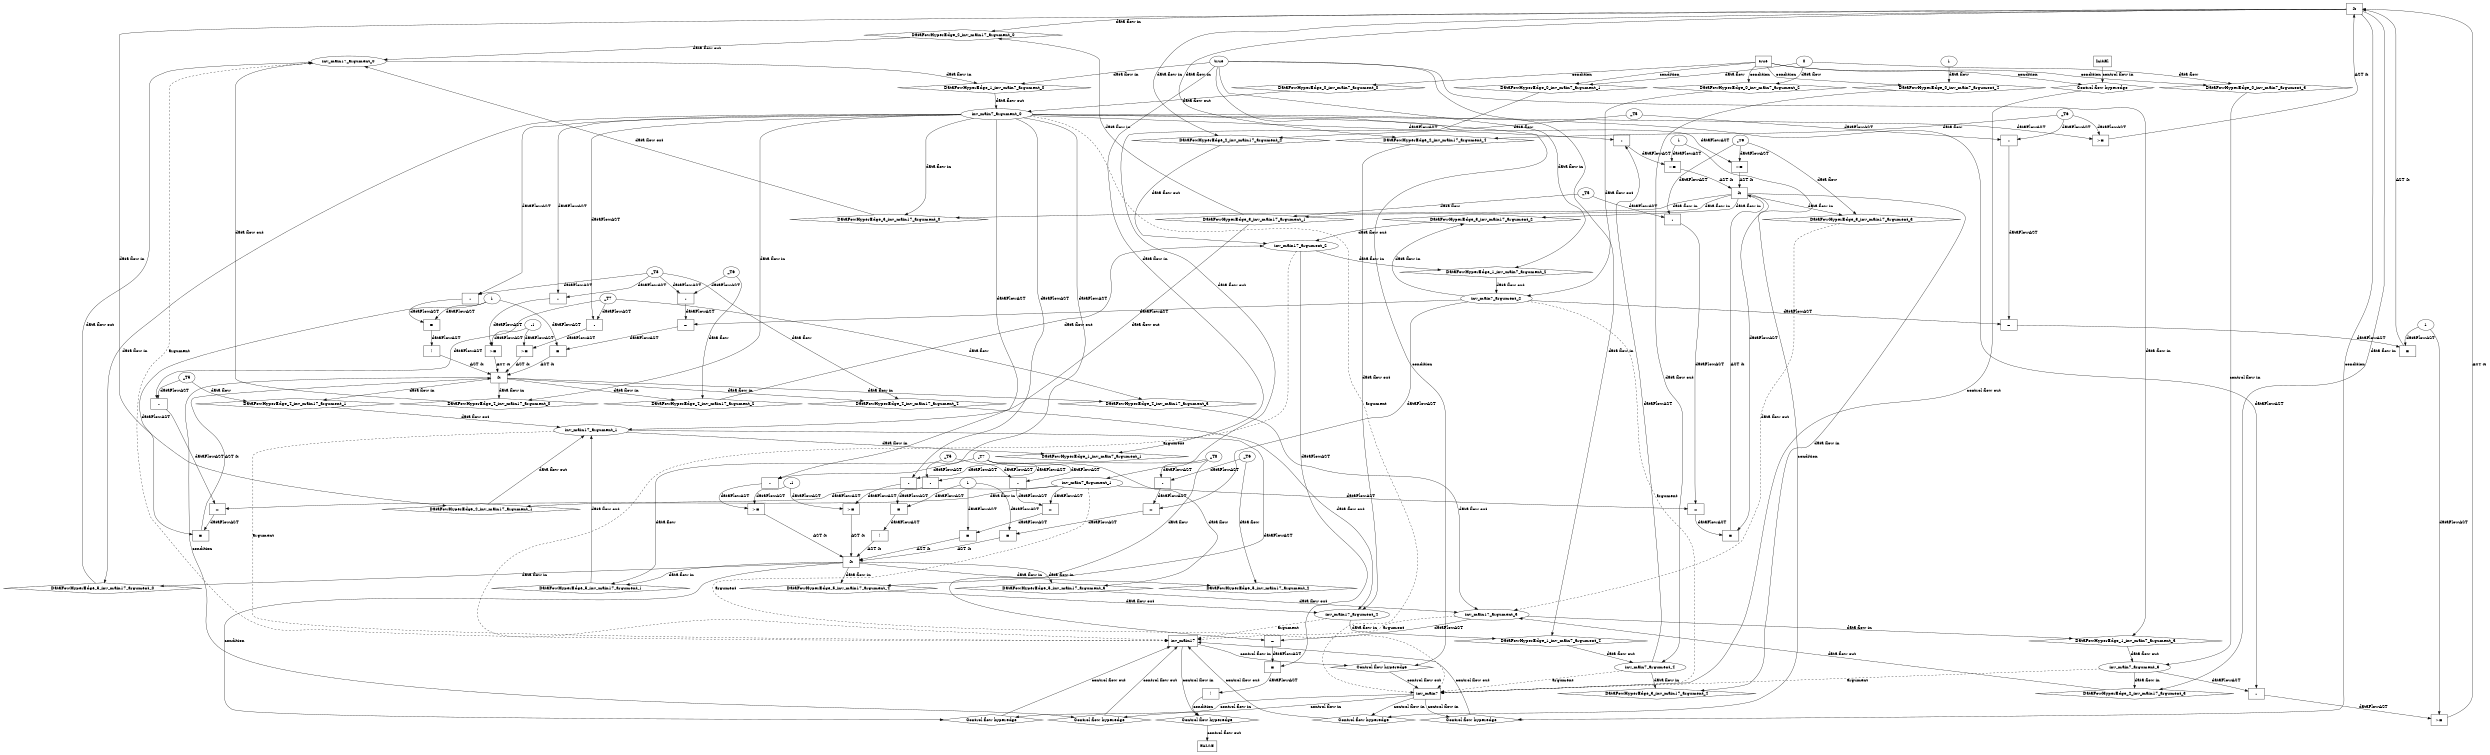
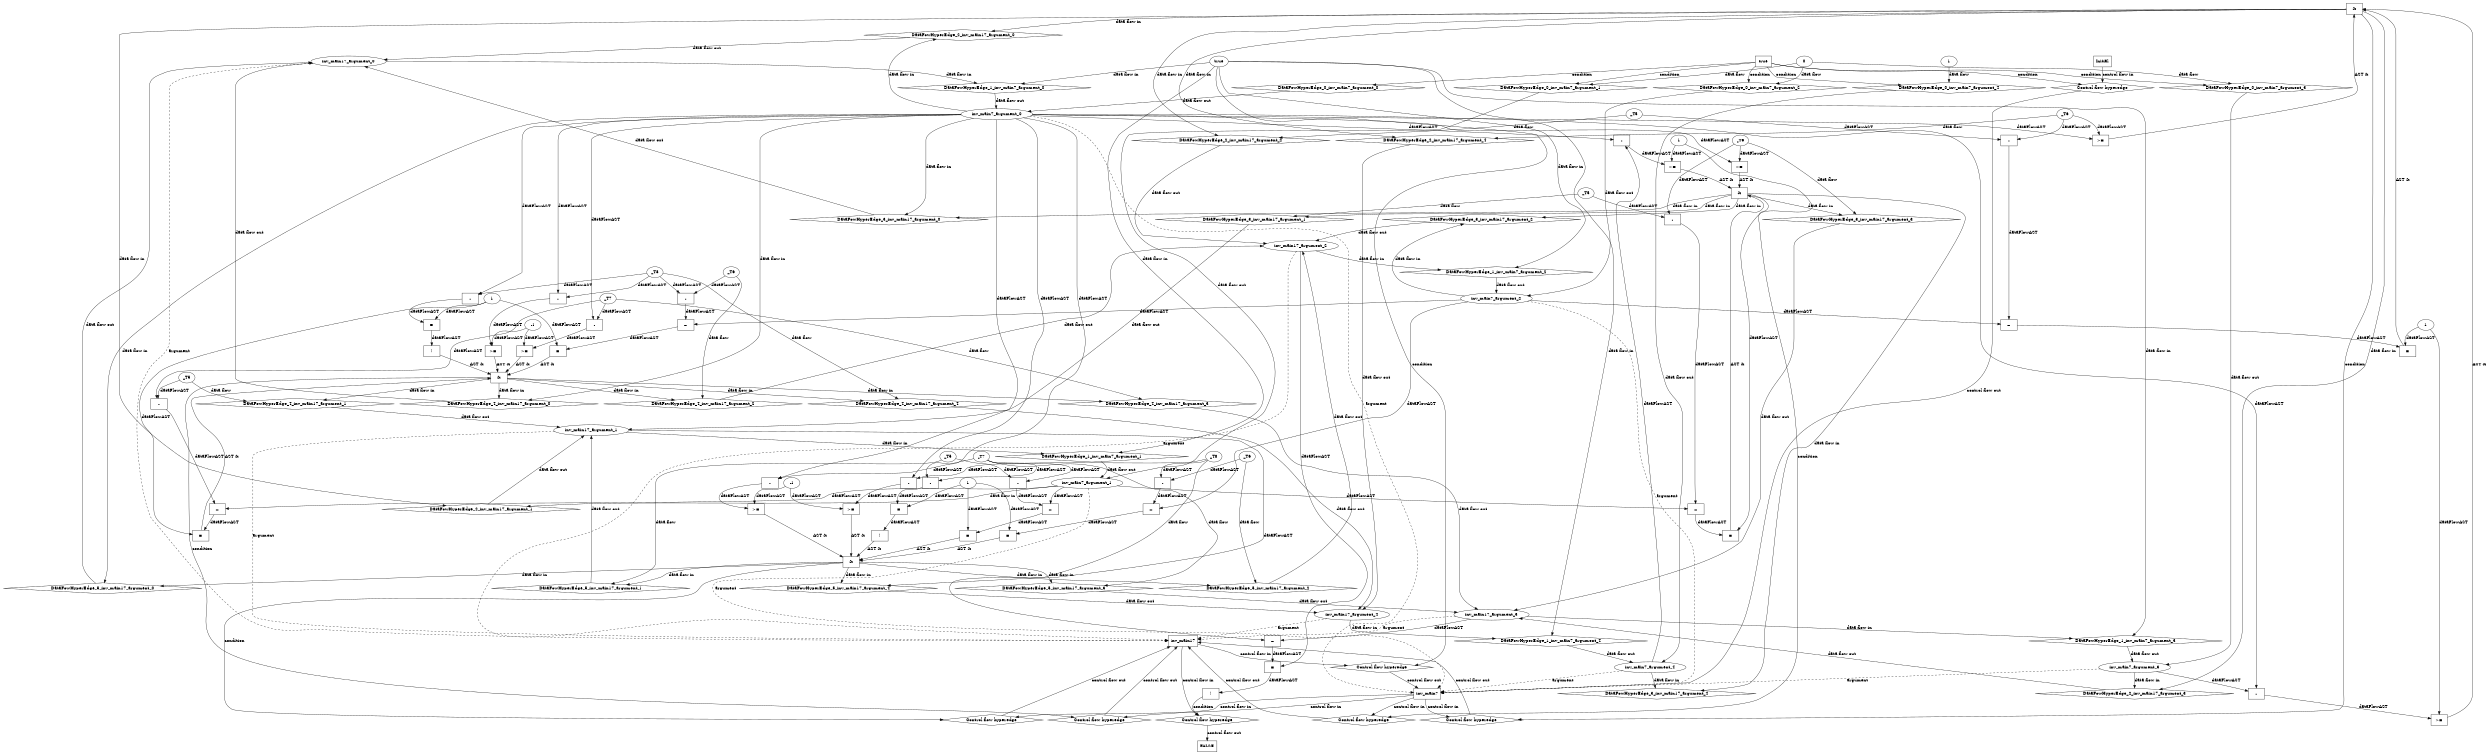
(1104, 126) -> (892, 91)
(2245, 378) -> (2245, 378)
none -> (1338, 438)
none -> (1107, 467)
(1761, 483) -> (1761, 483)
